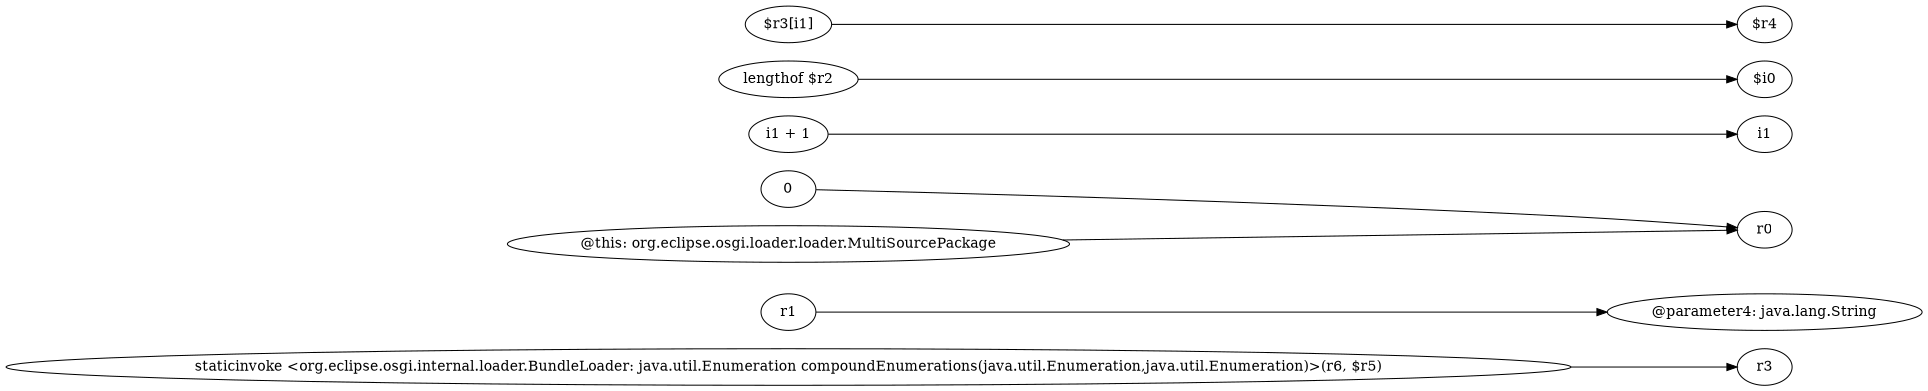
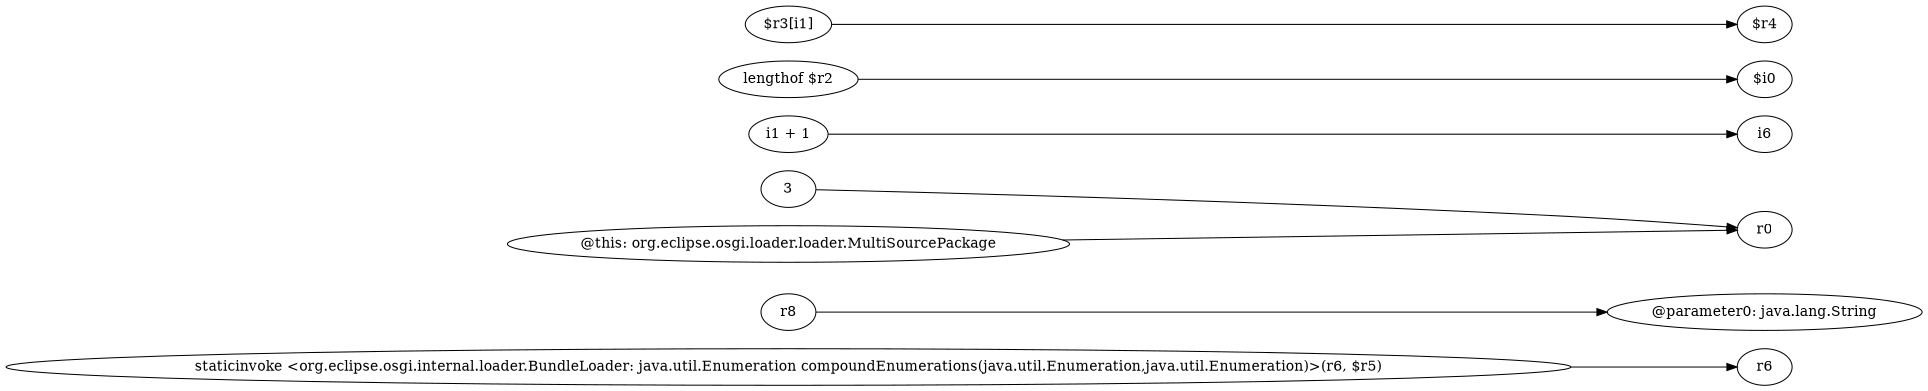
(1765, 134) -> (1765, 134)
(788, 189) -> (788, 189)
(788, 312) -> (788, 312)
(1765, 312) -> (1765, 312)
(1765, 367) -> (1765, 367)
